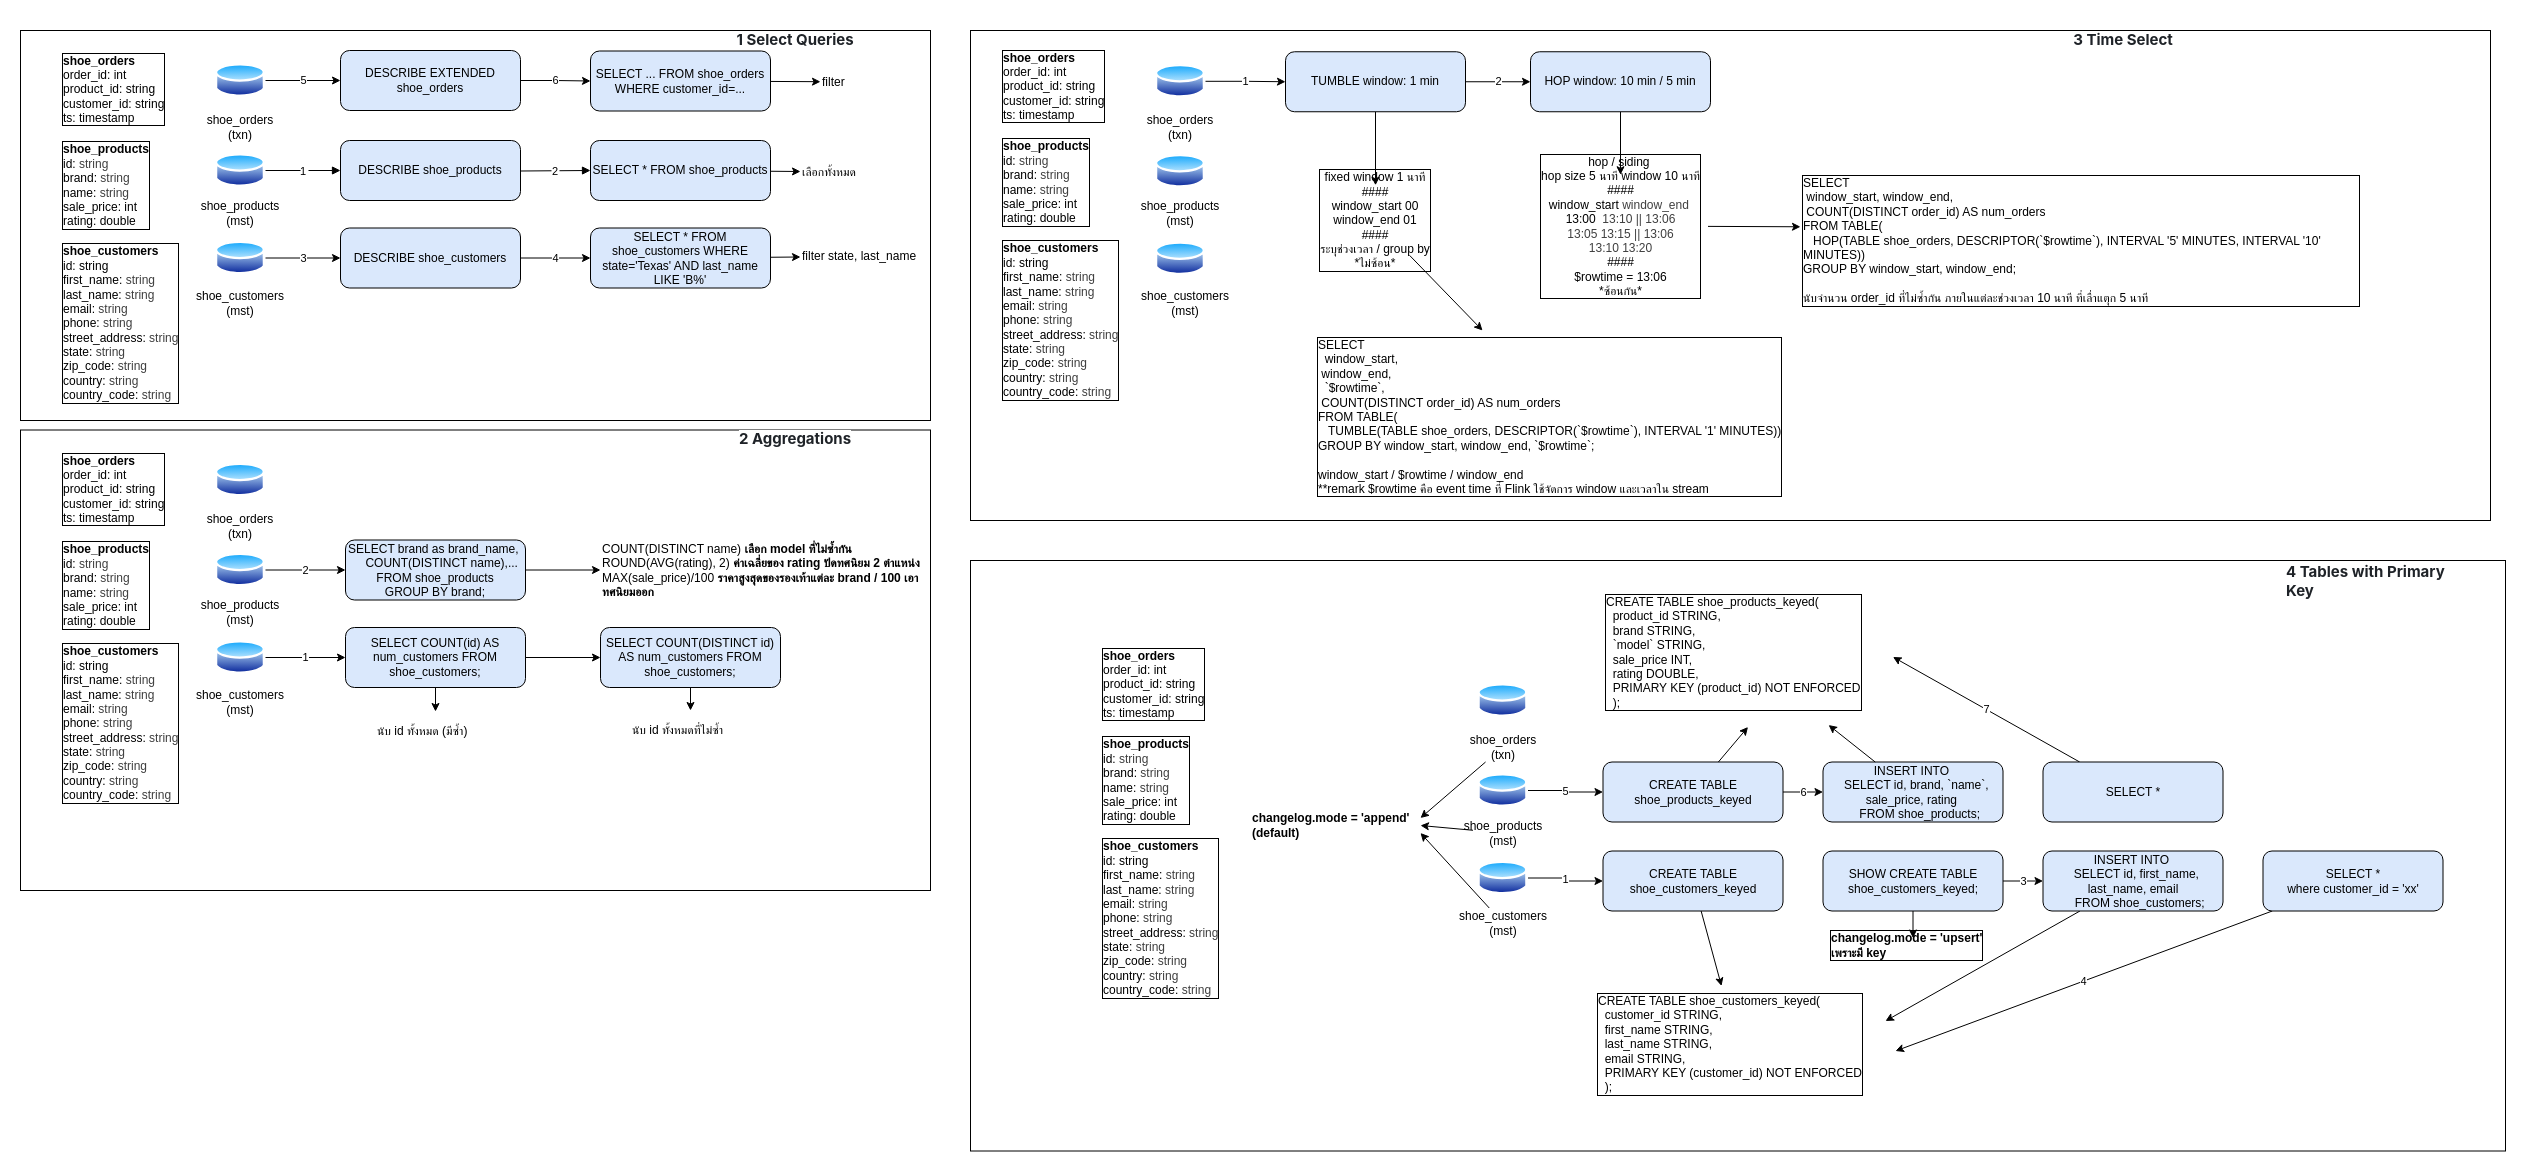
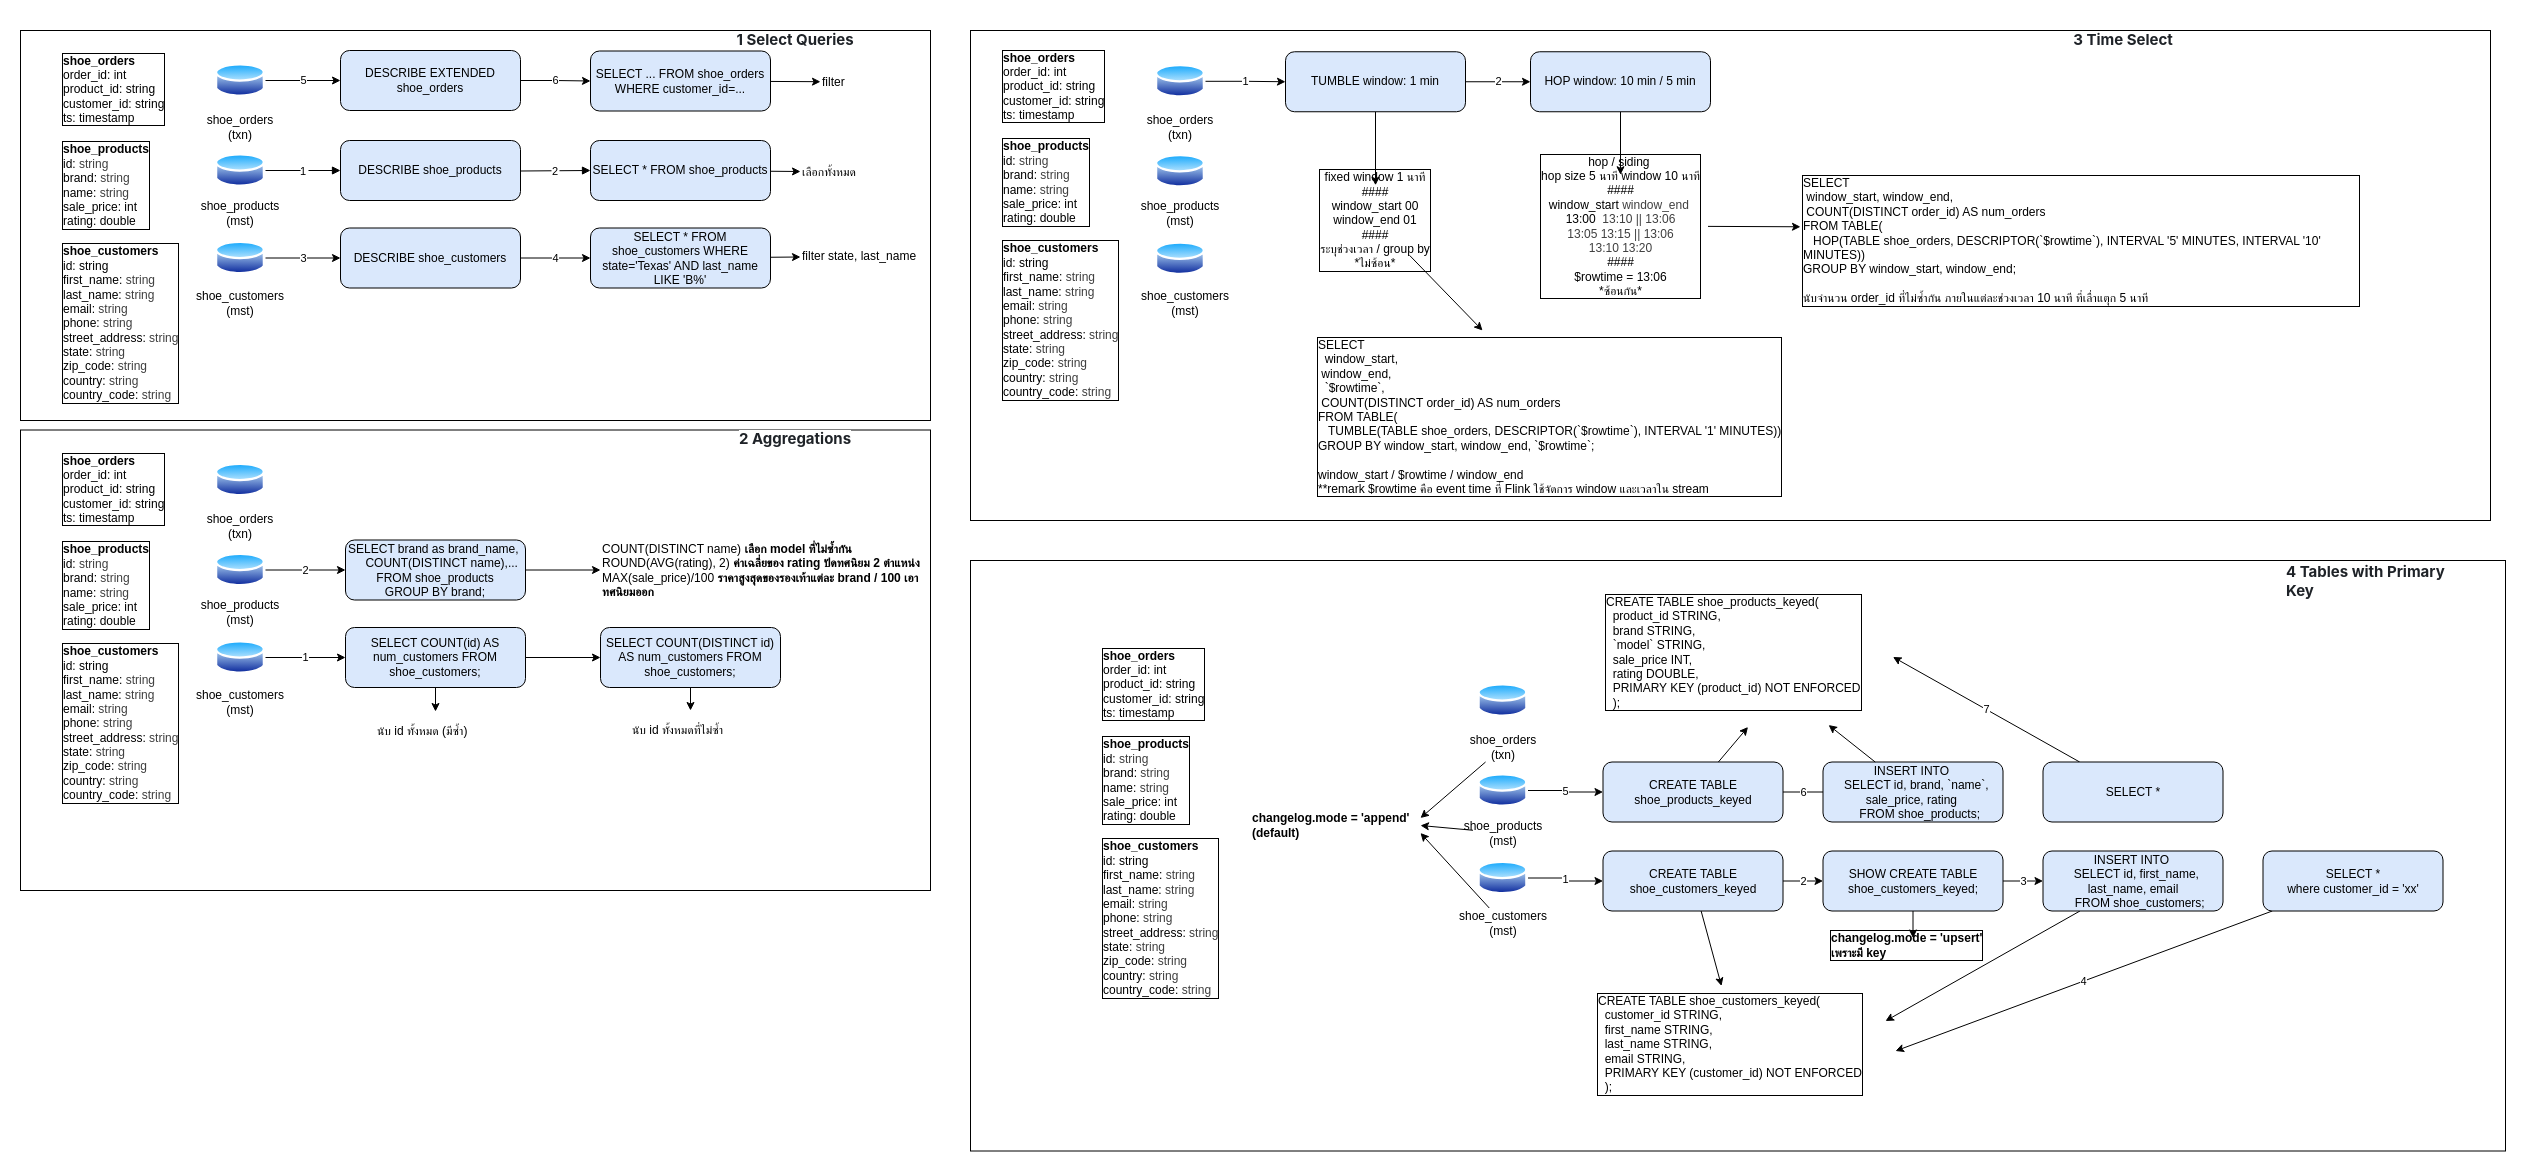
(1815, 792) -> (1817, 792)
none -> (1799, 881)
